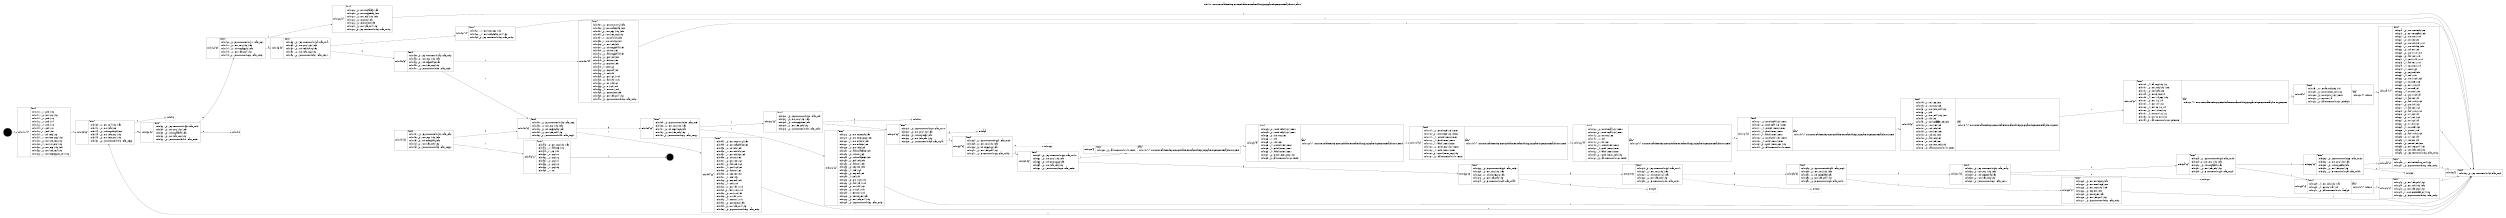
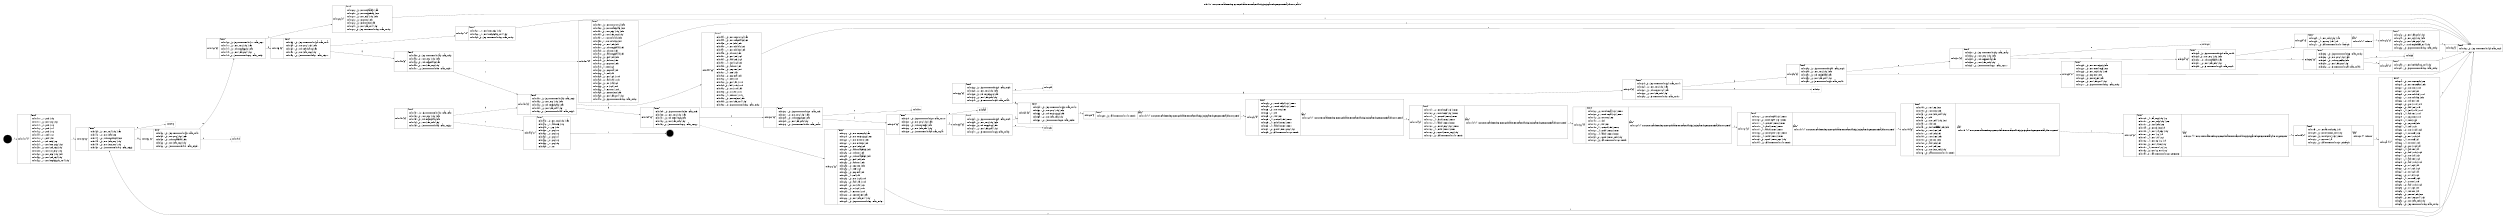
(1268, 168) -> (1015, 103)
